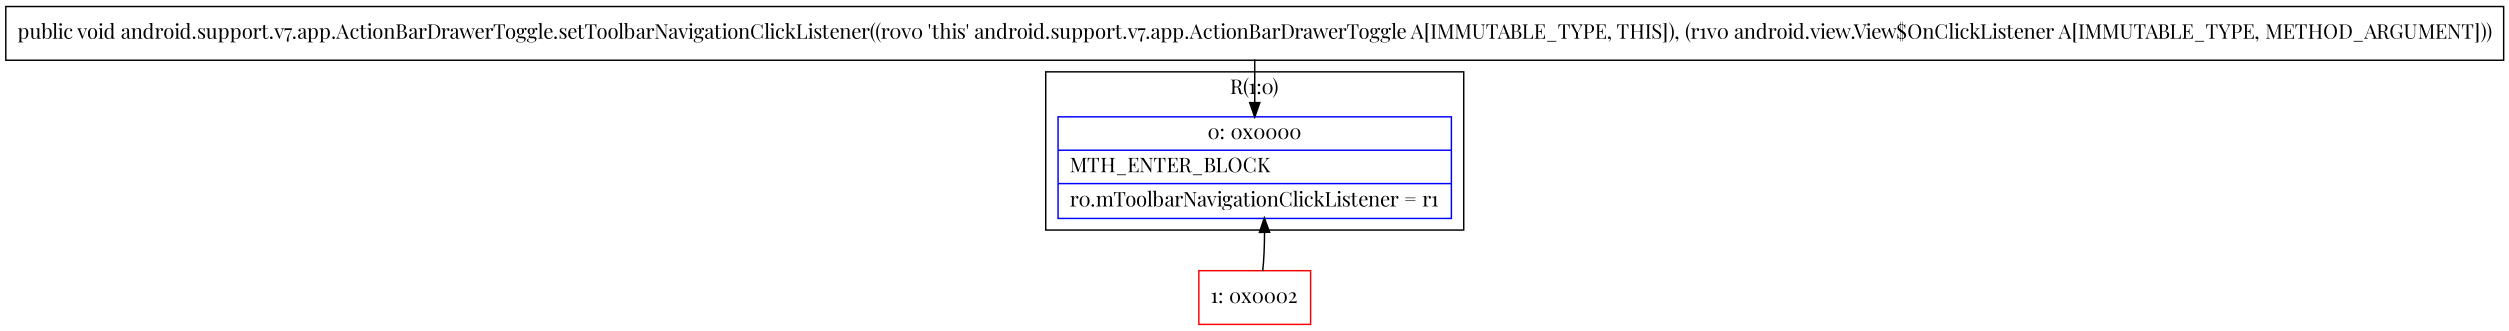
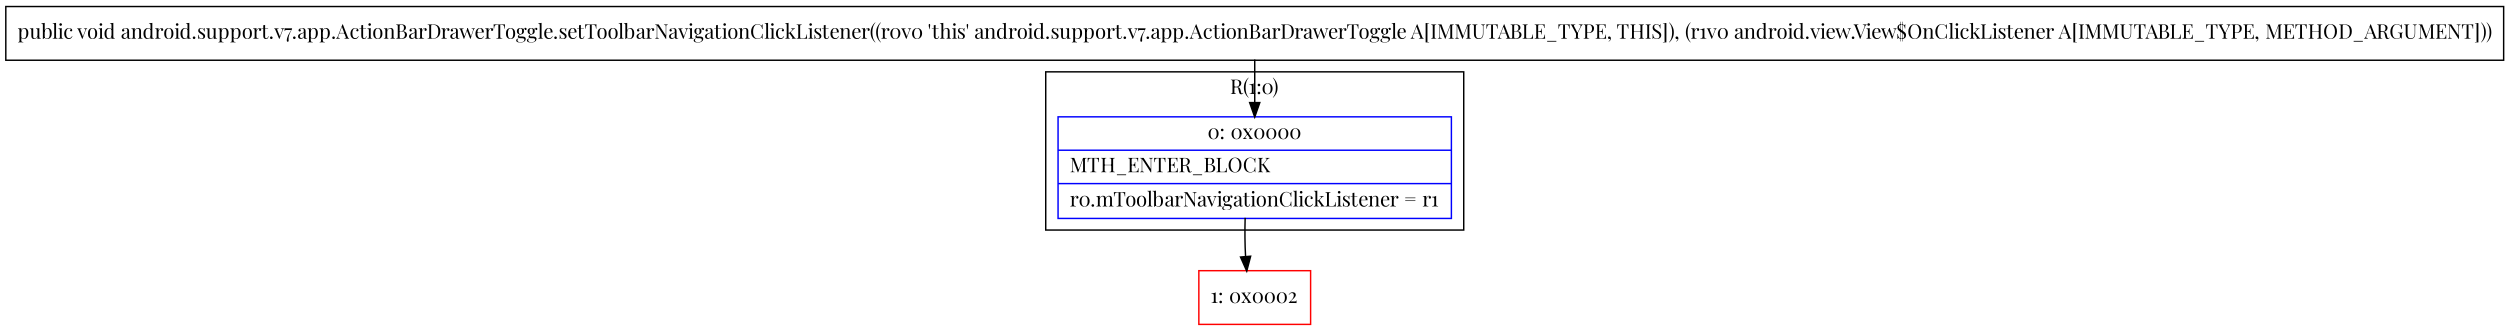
(1264, 252) -> (1245, 239)
